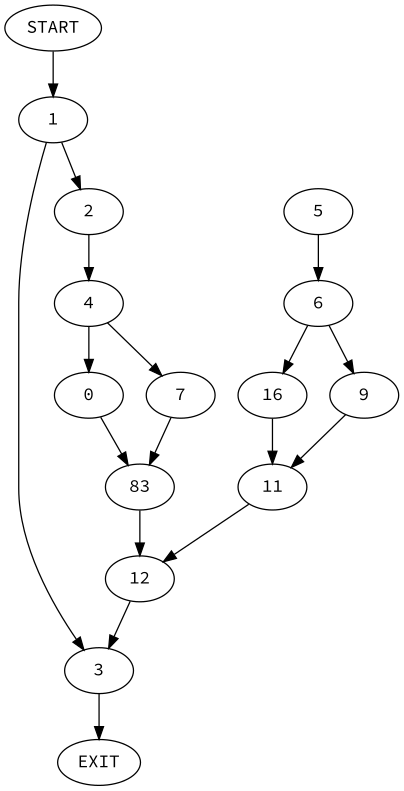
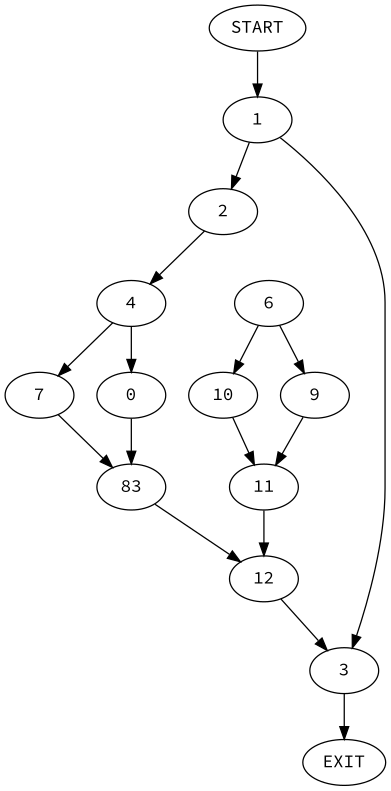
(318, 212) -> none
(272, 395) -> (223, 395)
